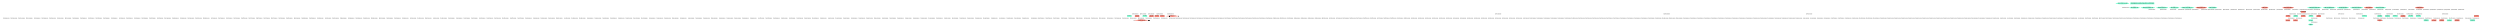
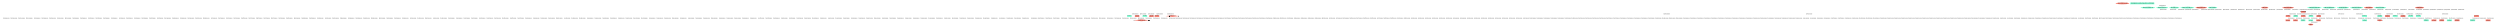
(2122, 3) -> (2122, 3)
(2134, 8) -> none
(2209, 11) -> (2205, 6)
(1162, 16) -> none
(2387, 16) -> (2387, 16)
(2446, 17) -> (2478, 19)
none -> (2303, 20)
none -> (2318, 20)
none -> (2365, 20)
none -> (2488, 20)
(2311, 25) -> (2311, 25)
